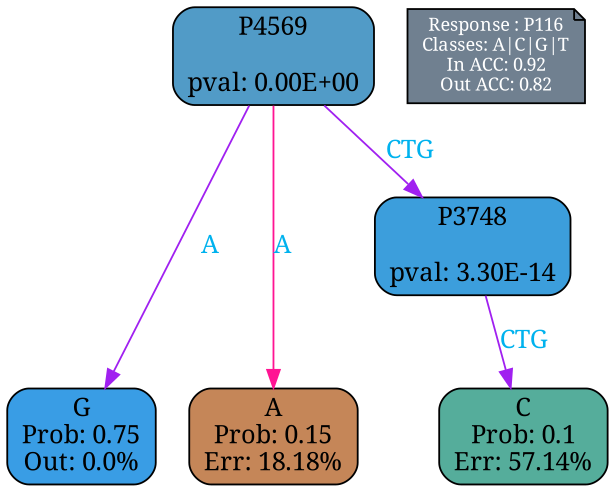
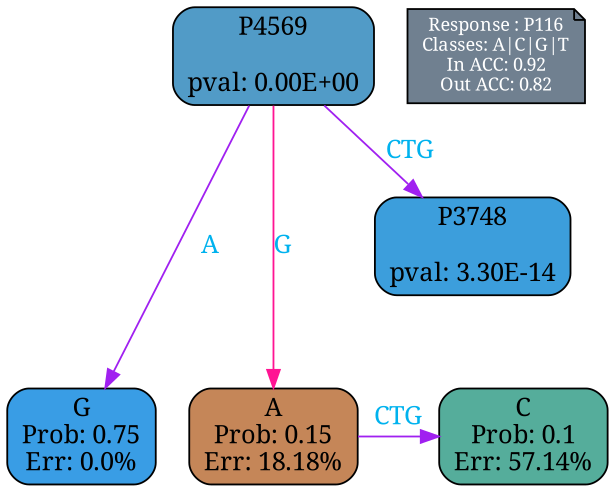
(283, 246) -> (283, 246)
(496, 333) -> (389, 436)
(82, 436) -> (82, 436)
